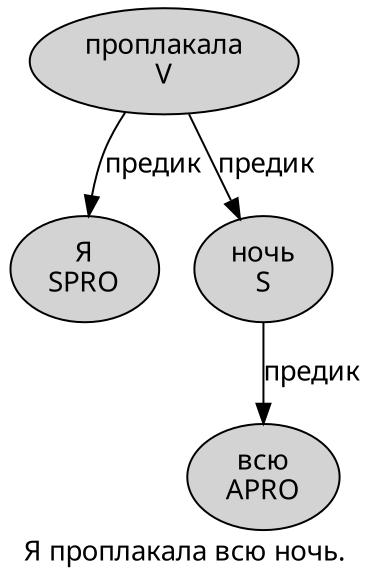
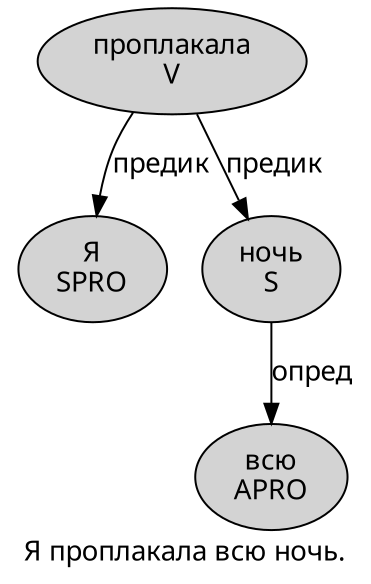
(312, 373) -> (312, 373)
